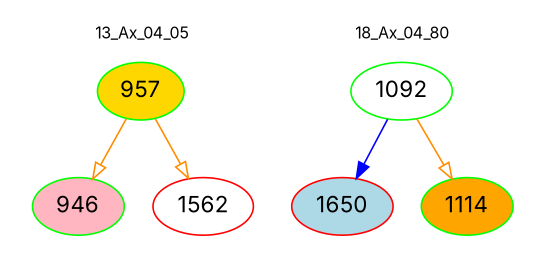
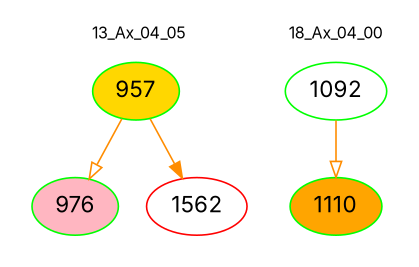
(402, 34) -> (336, 34)
(168, 141) -> (162, 141)
(78, 206) -> (75, 206)
(342, 206) -> none
(467, 206) -> (336, 206)
